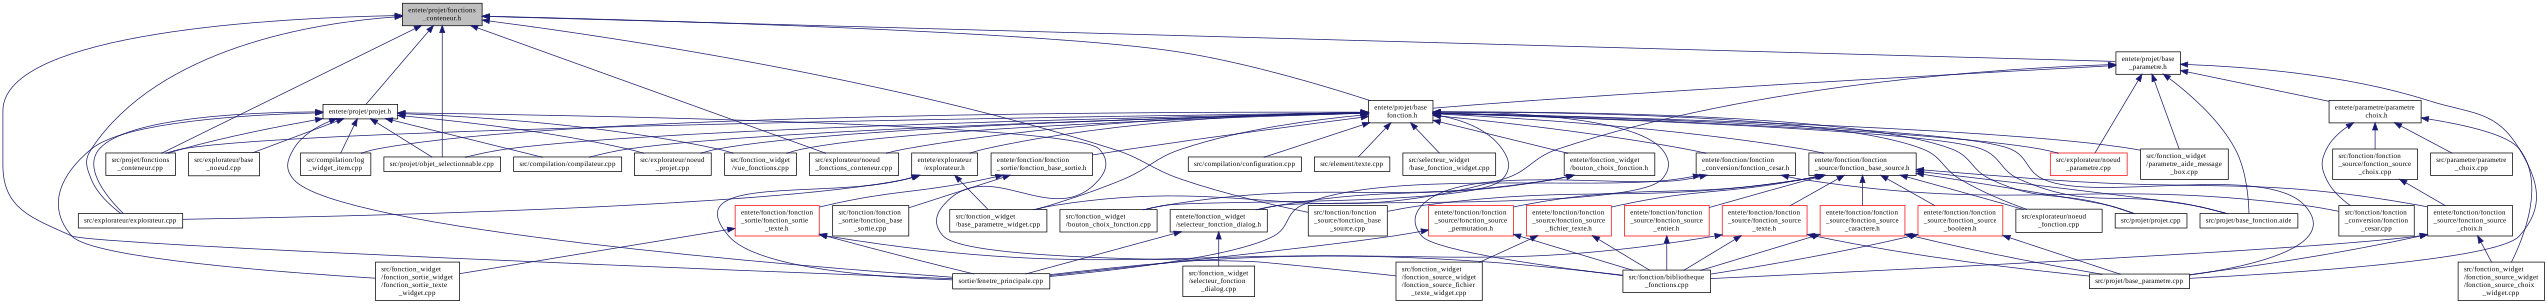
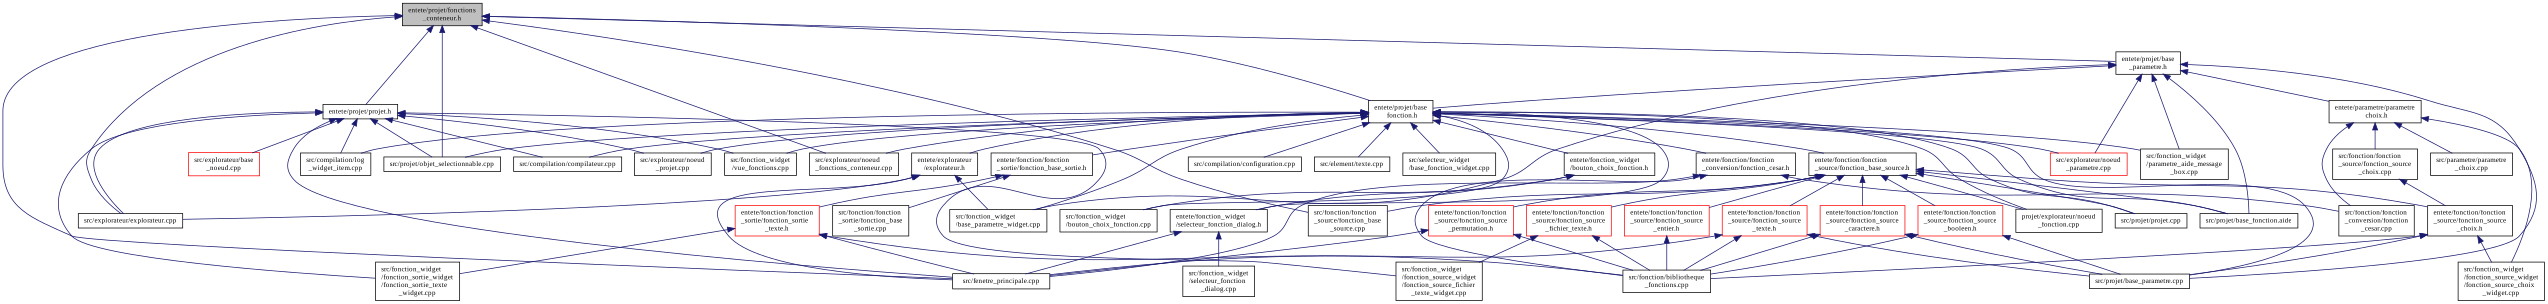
(141, 164) -> none
(224, 164) -> (224, 164)
(2059, 221) -> (2059, 221)
(1001, 281) -> (1001, 281)
